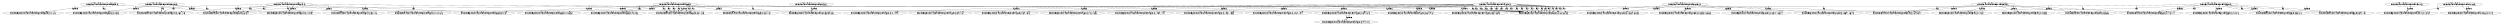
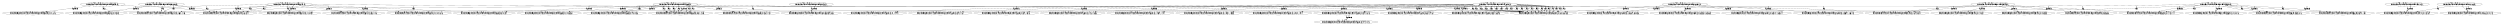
(1445, 6) -> (1451, 8)
